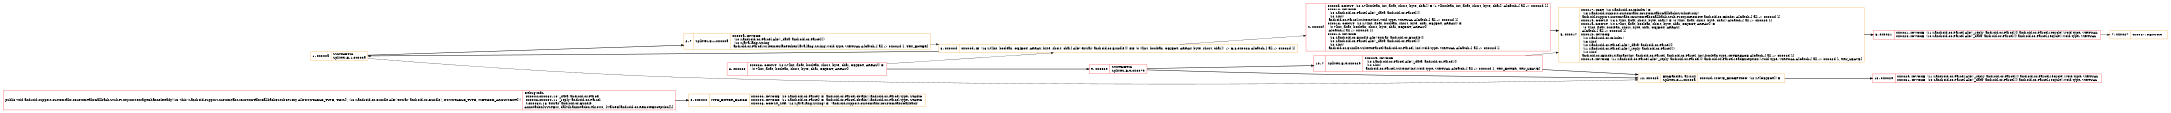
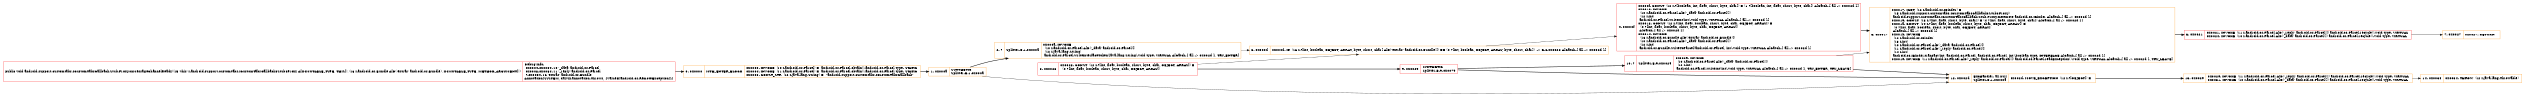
(654, 54) -> (923, 72)
(1987, 78) -> (2298, 78)
none -> (2471, 78)
